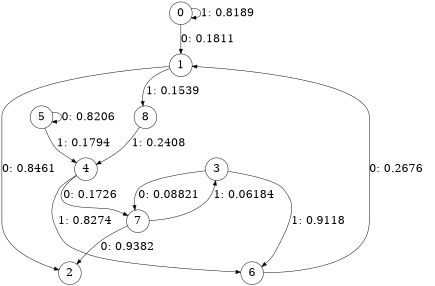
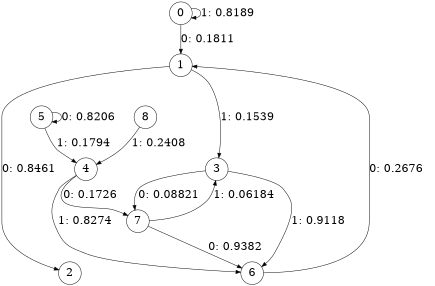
(150, 80) -> (218, 106)
(102, 240) -> (193, 246)
